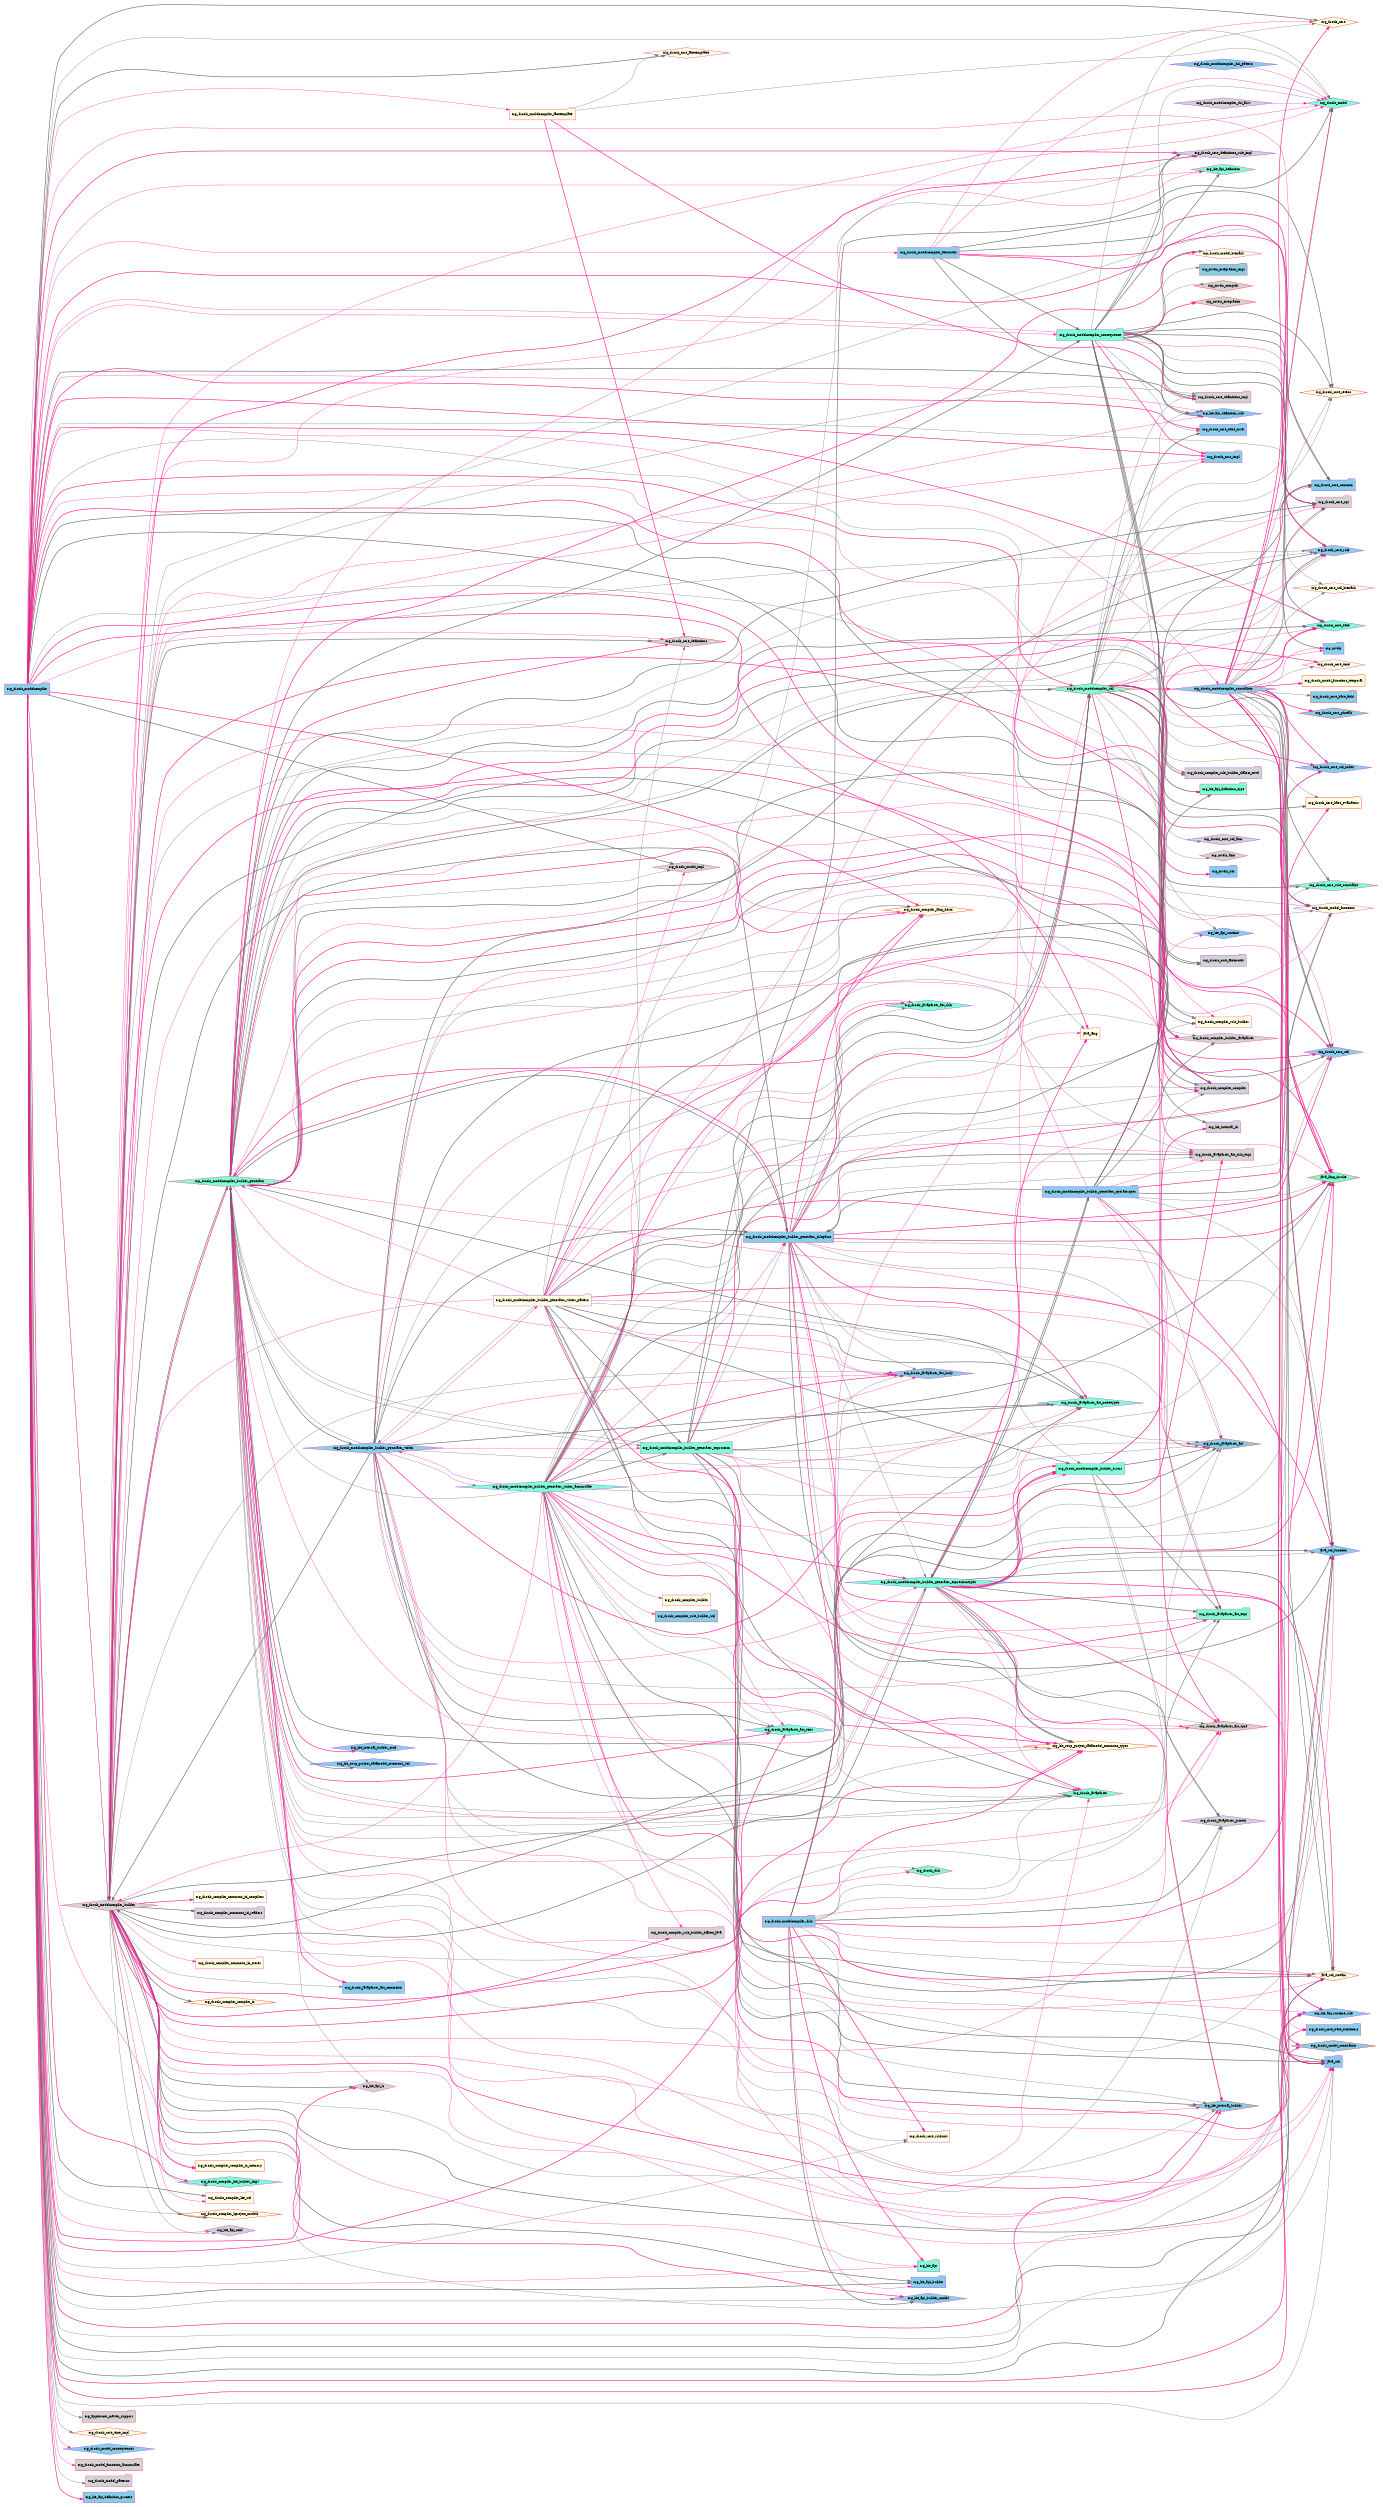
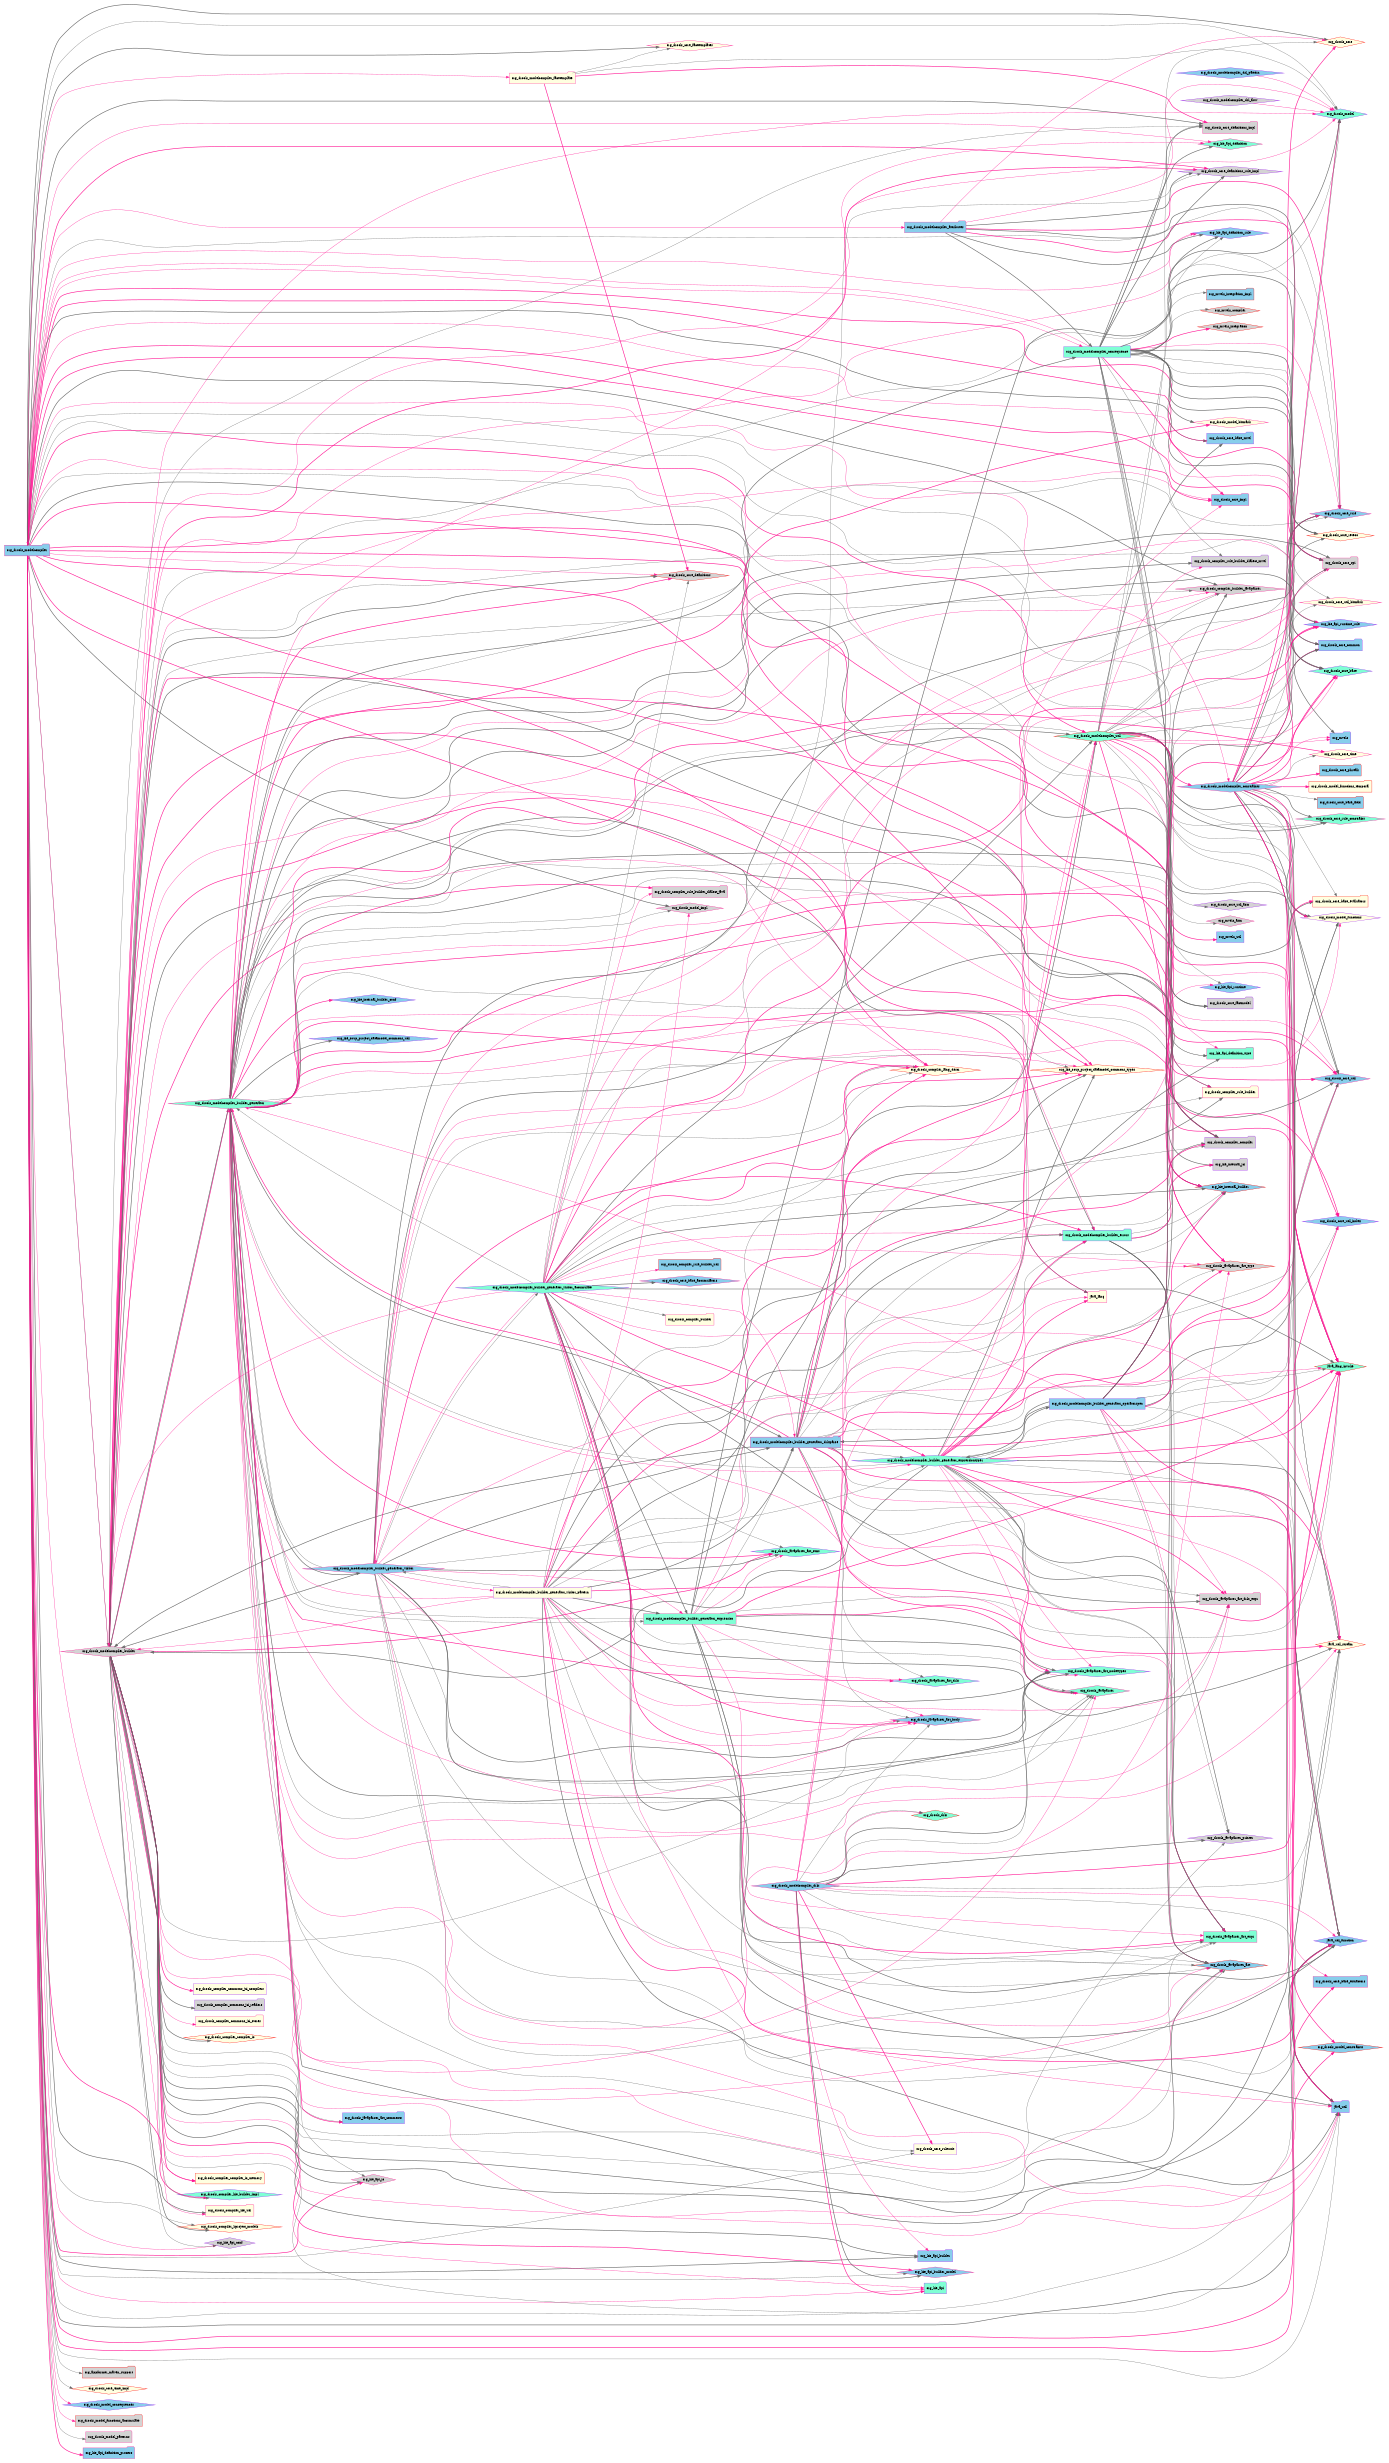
(1334, 713) -> (1340, 771)
none -> (690, 1281)
(581, 1662) -> (668, 1532)
(789, 1922) -> (796, 1886)
